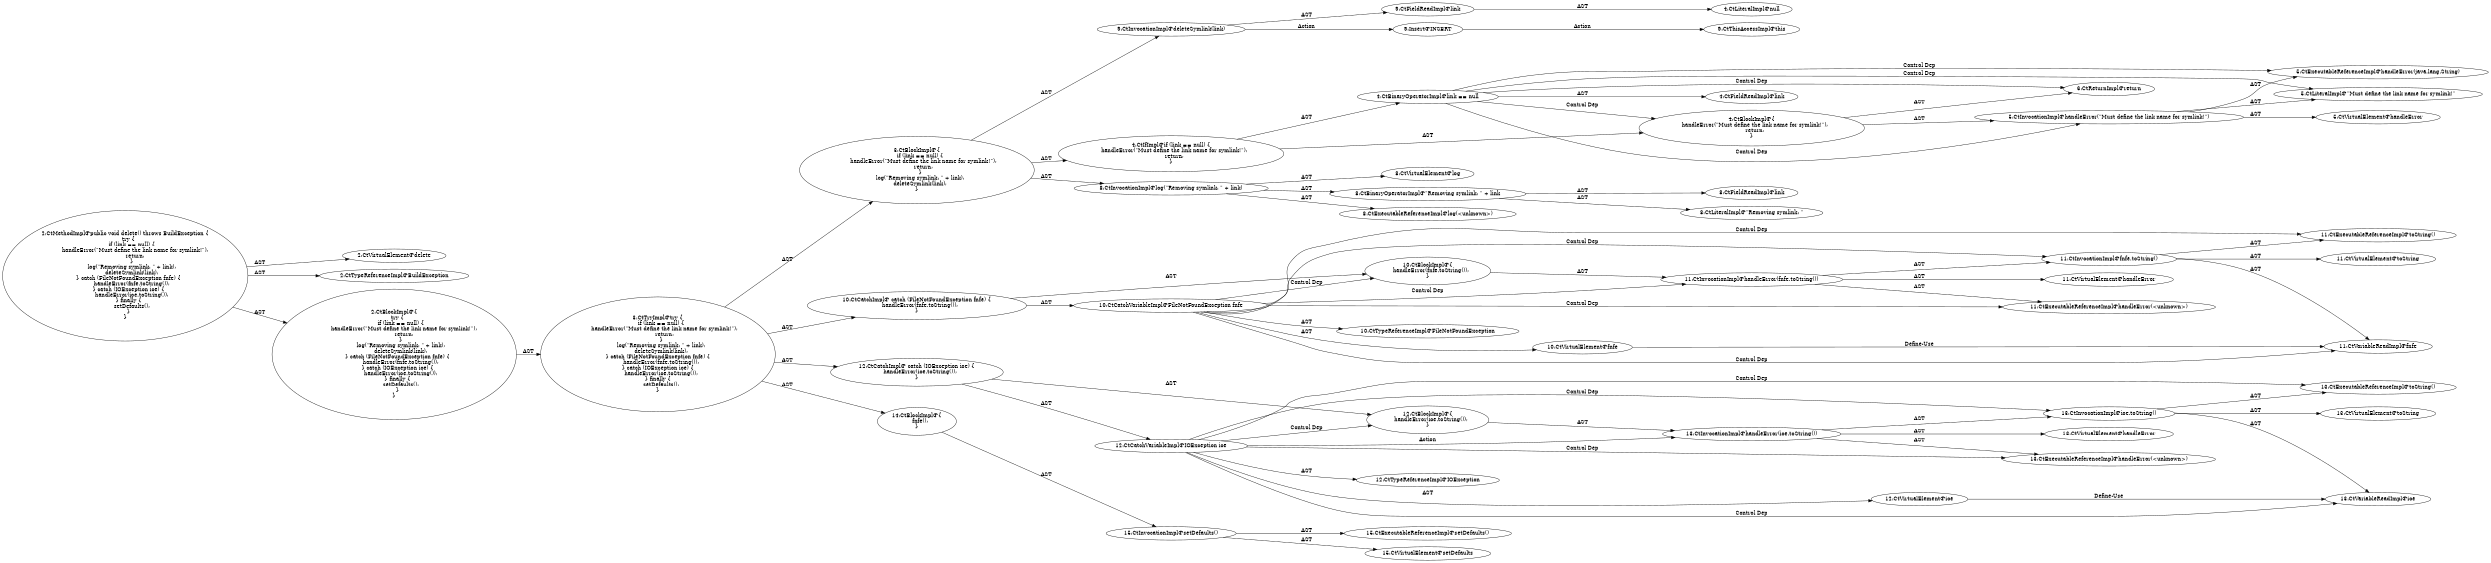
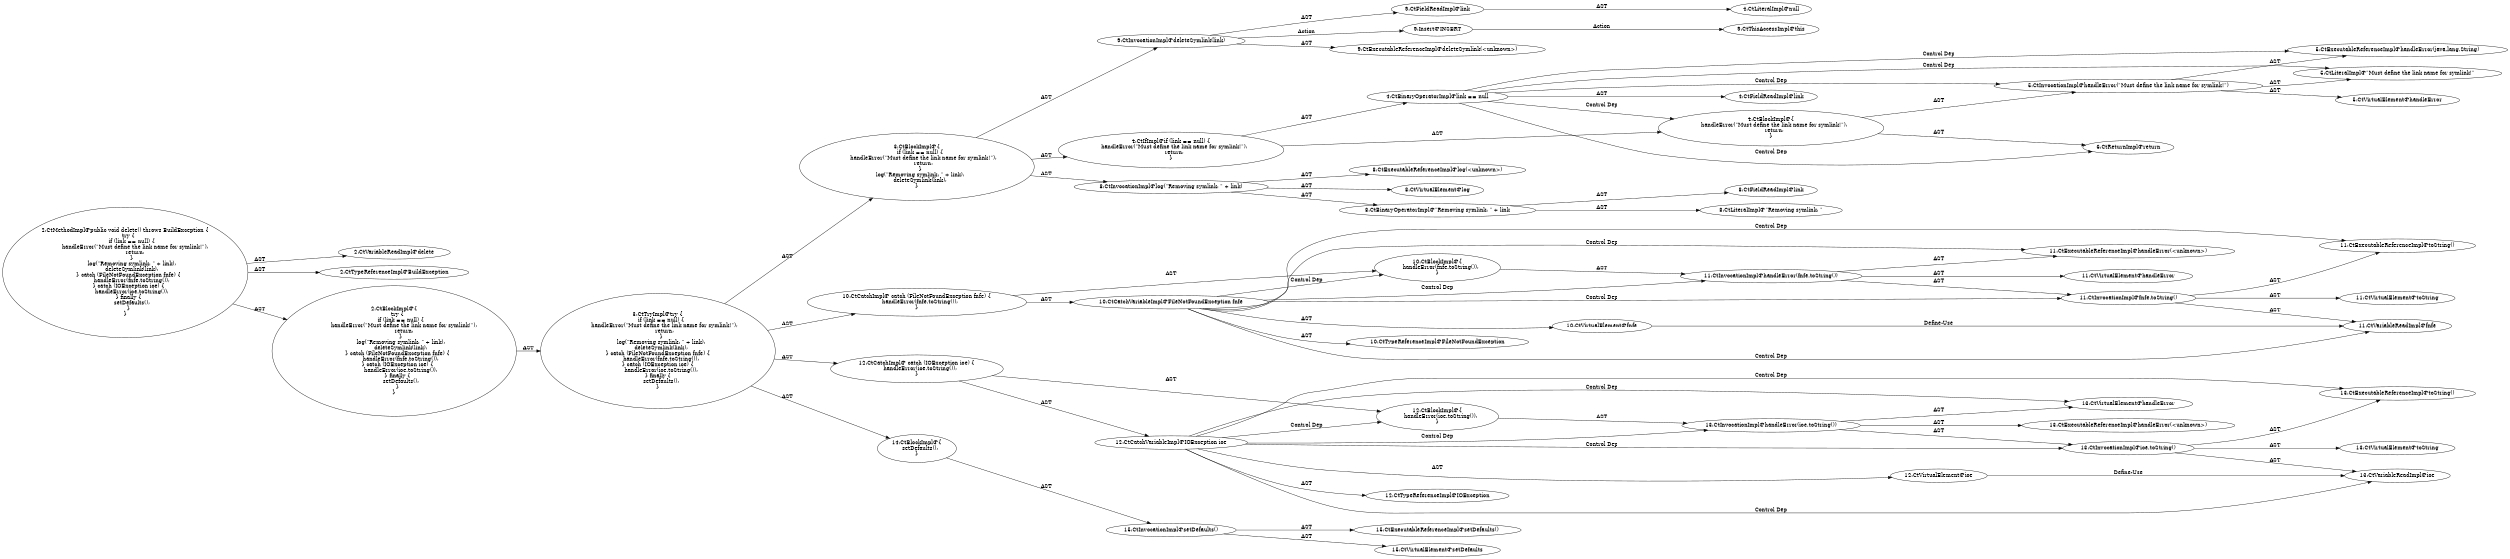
none -> (1437, 50)
(394, 256) -> (394, 252)
(917, 421) -> (917, 449)
(1428, 440) -> (1437, 436)
(1624, 452) -> (1625, 390)
